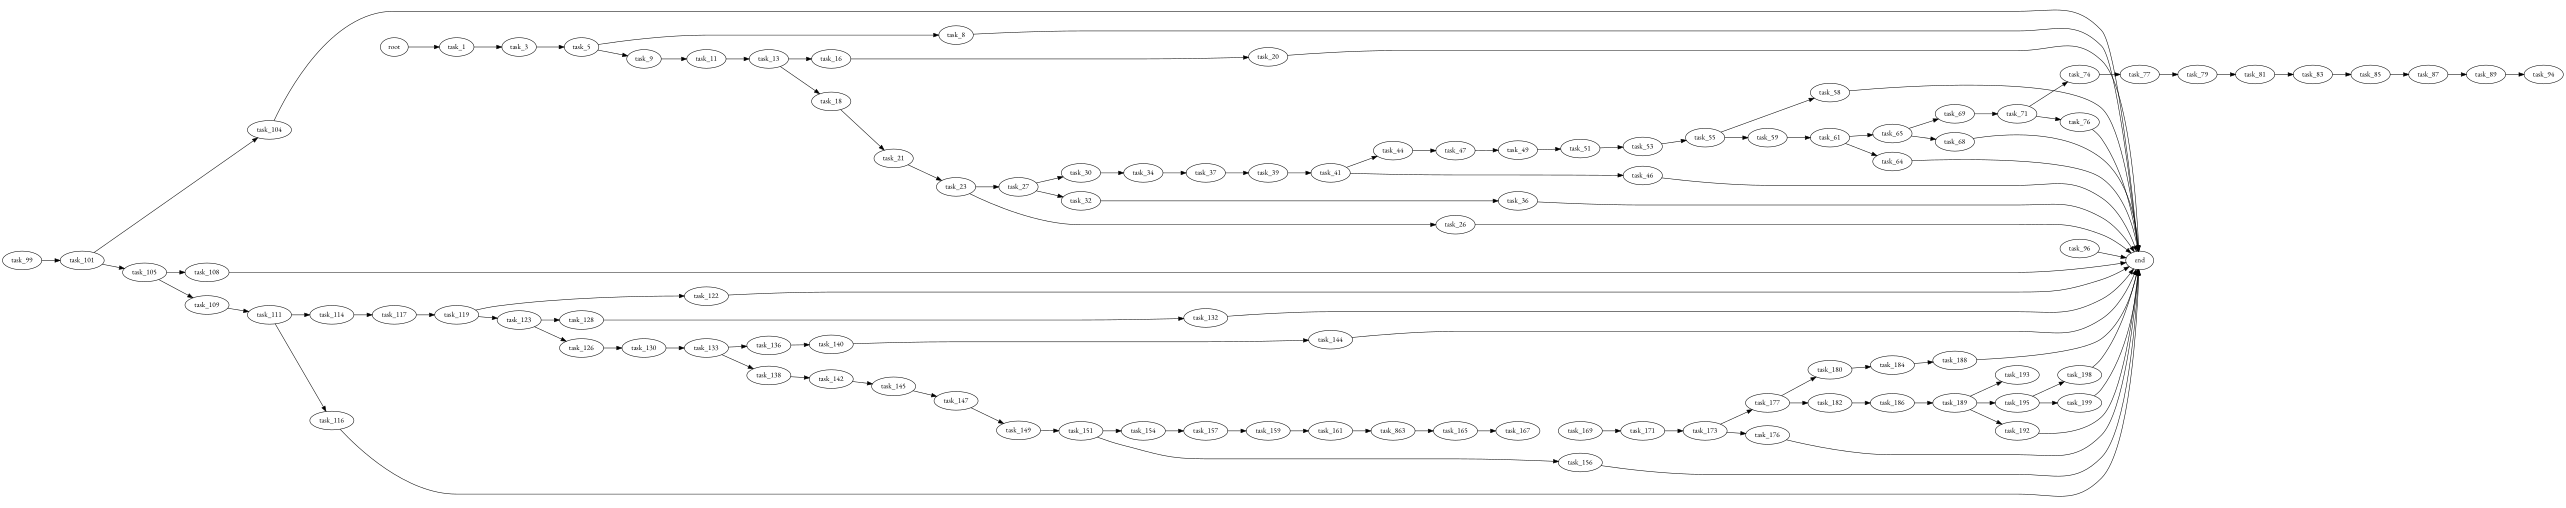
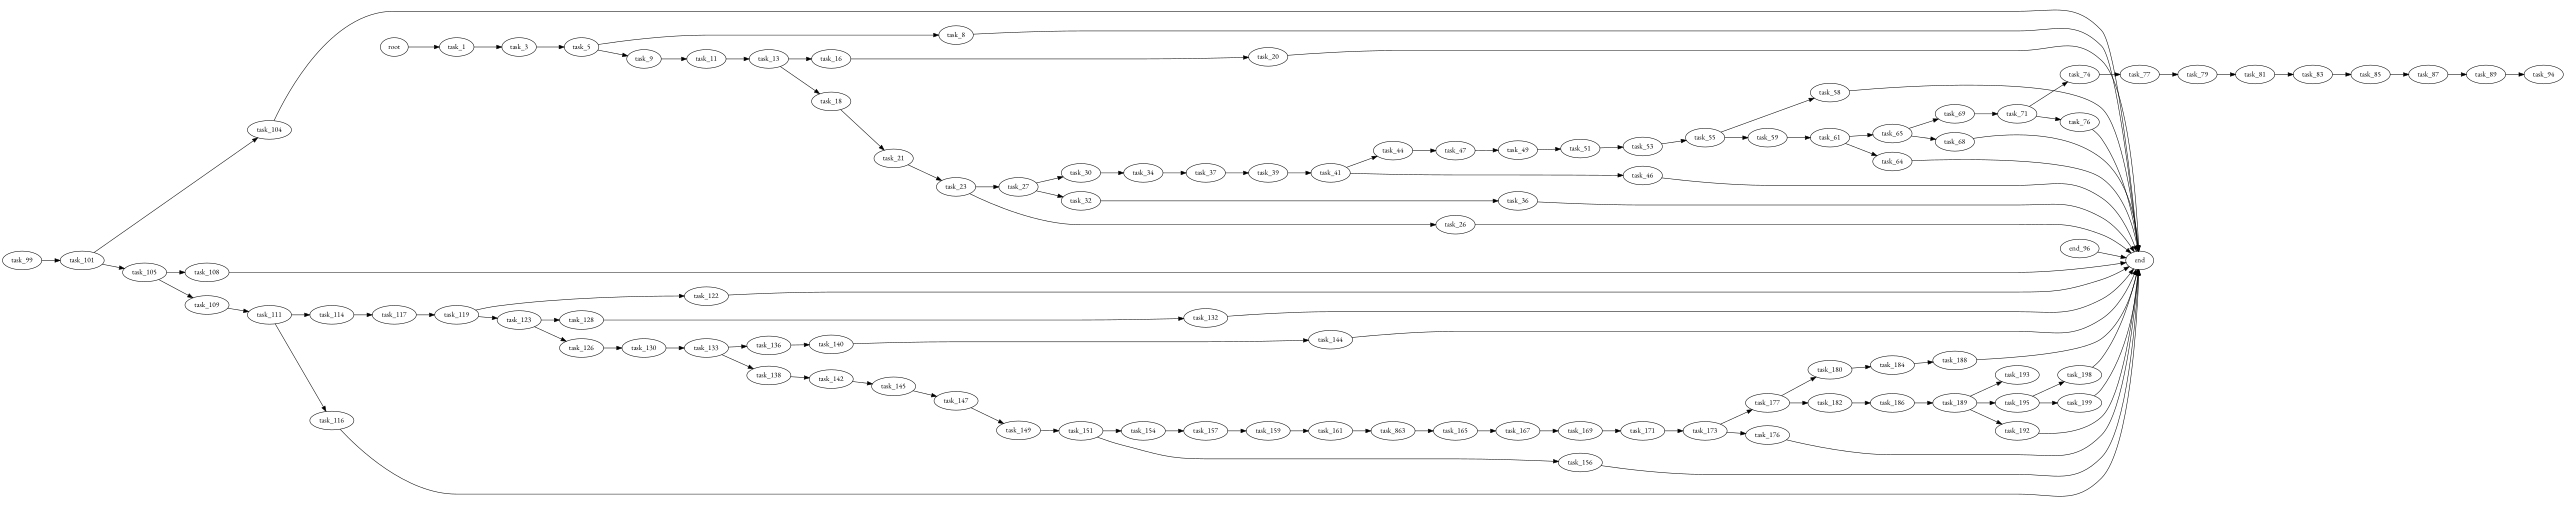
(2080, 249) -> (2080, 249)
none -> (1546, 431)
